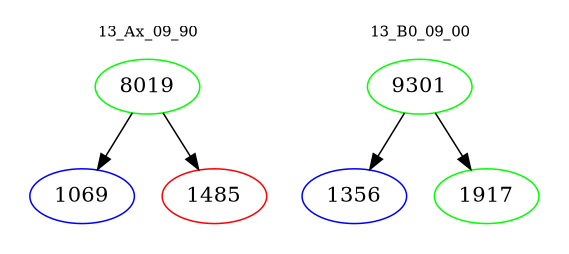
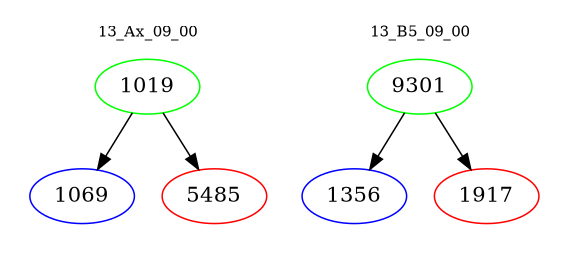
(148, 33) -> (148, 33)
(421, 33) -> (421, 33)
(148, 87) -> (148, 87)
(214, 196) -> (214, 196)
(487, 196) -> (487, 196)
